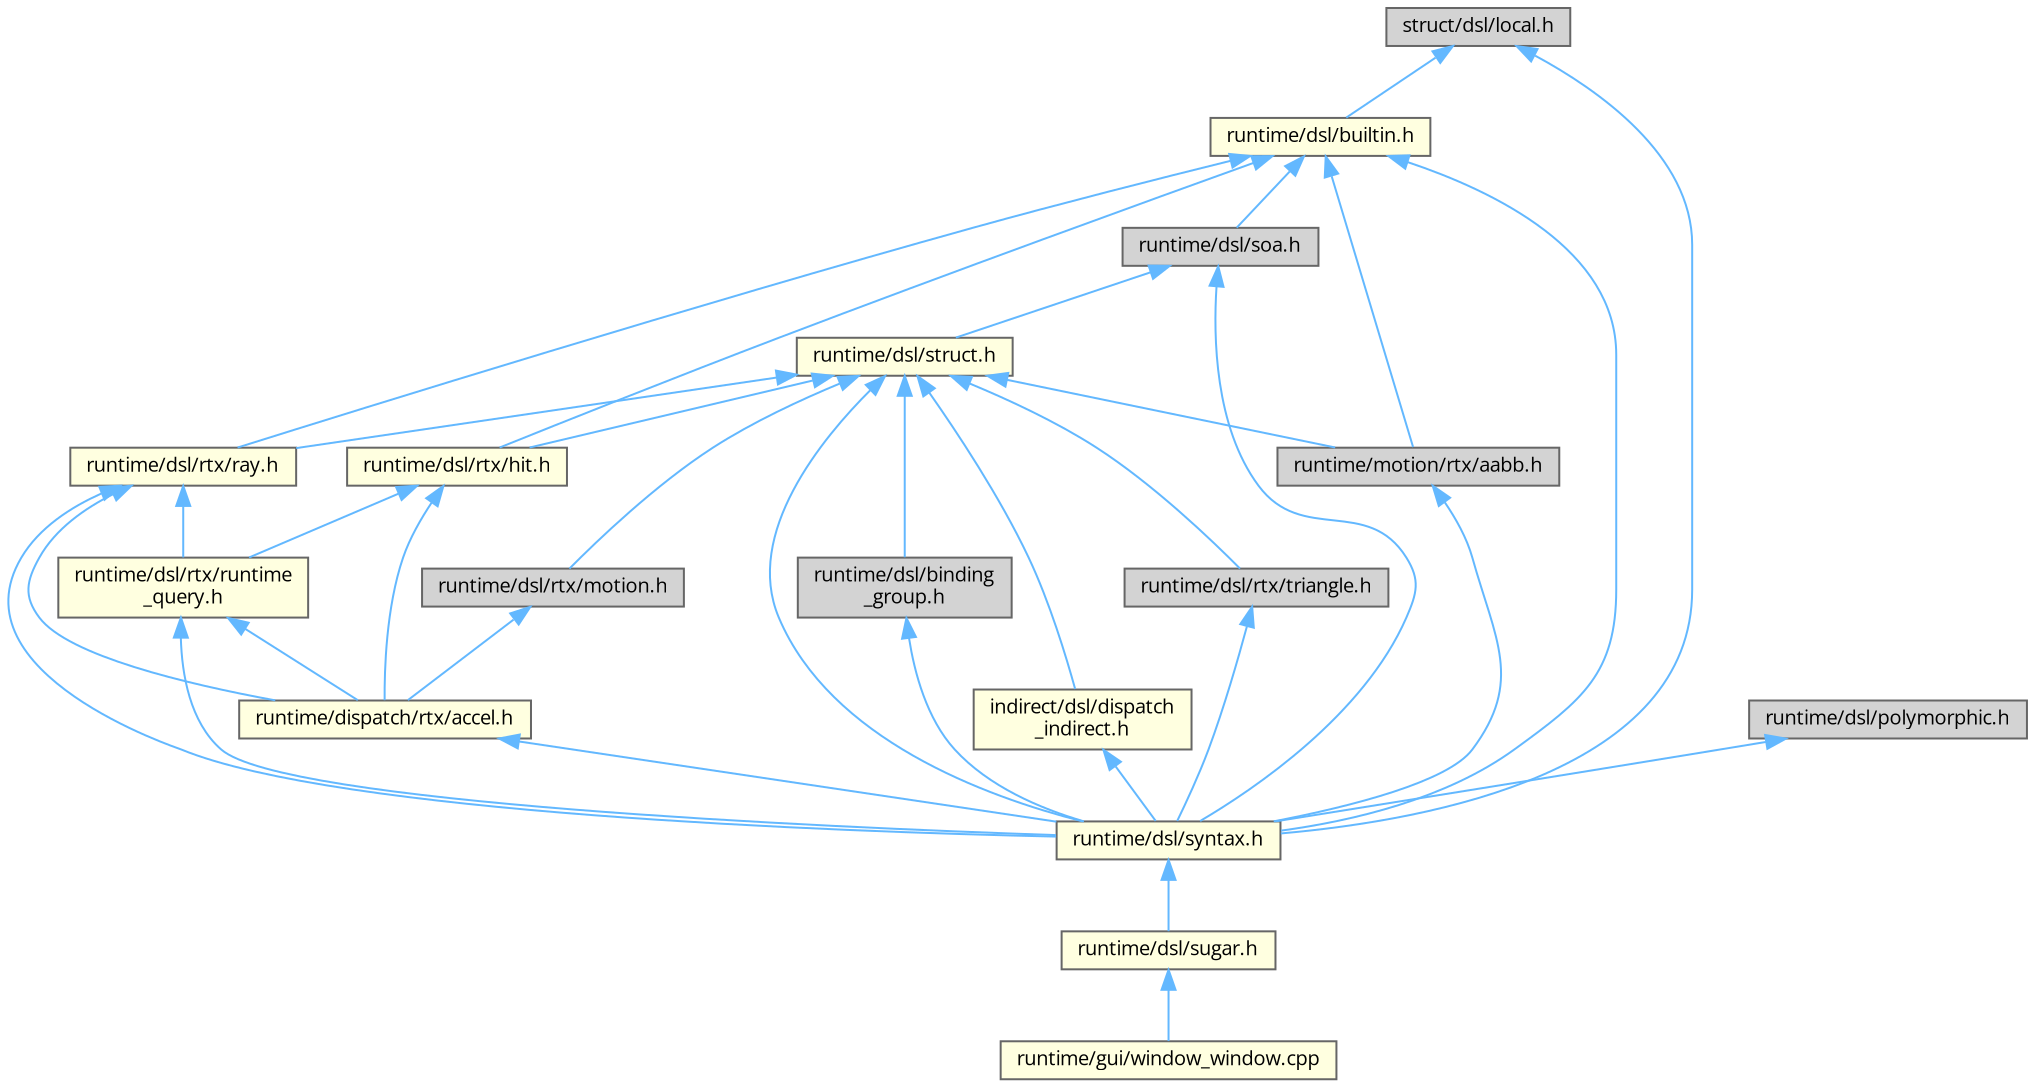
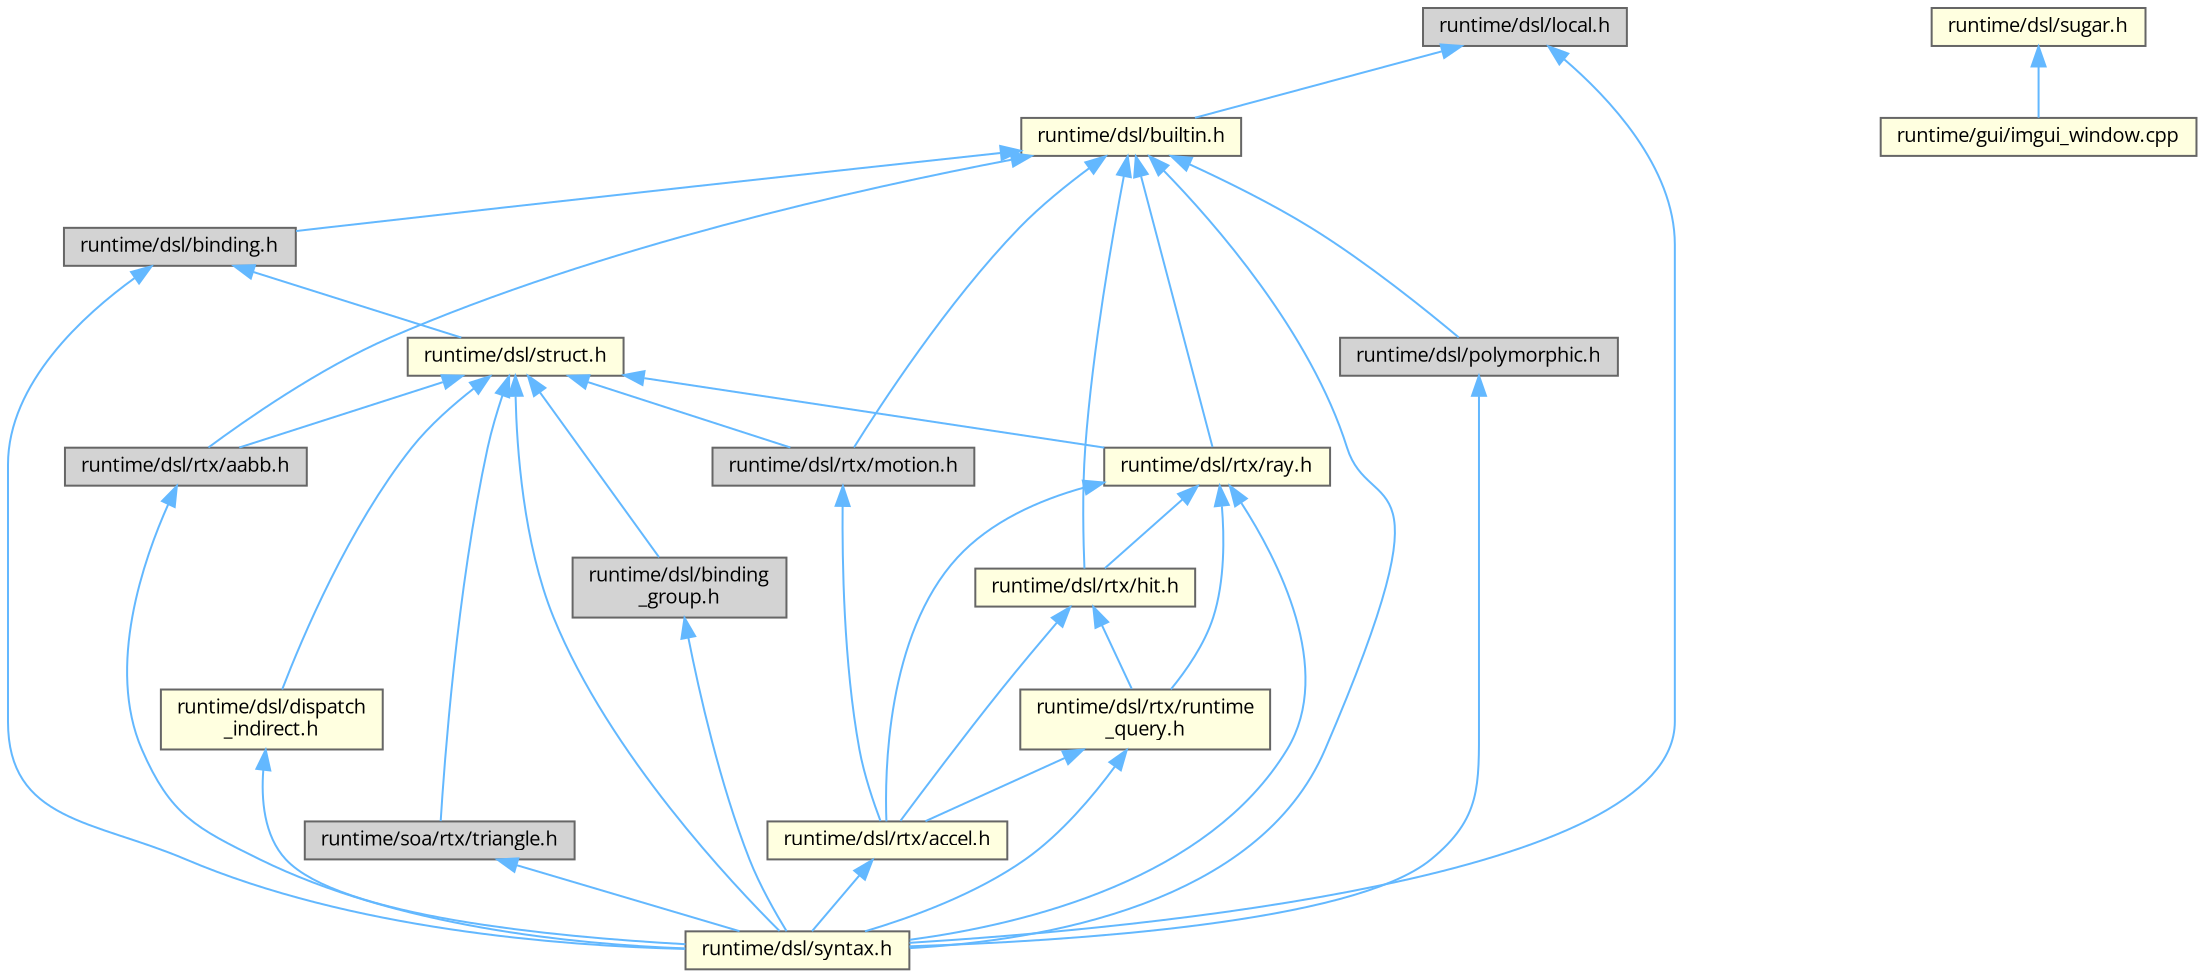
(1478, 27) -> (1525, 27)
none -> (1331, 241)
(1221, 247) -> (180, 247)
none -> (959, 297)
(671, 414) -> (1144, 534)
(1418, 467) -> (186, 467)
(1256, 588) -> (440, 840)
(385, 720) -> (887, 840)
(1083, 720) -> (272, 720)
(1169, 906) -> none
(1169, 1060) -> (2039, 137)
